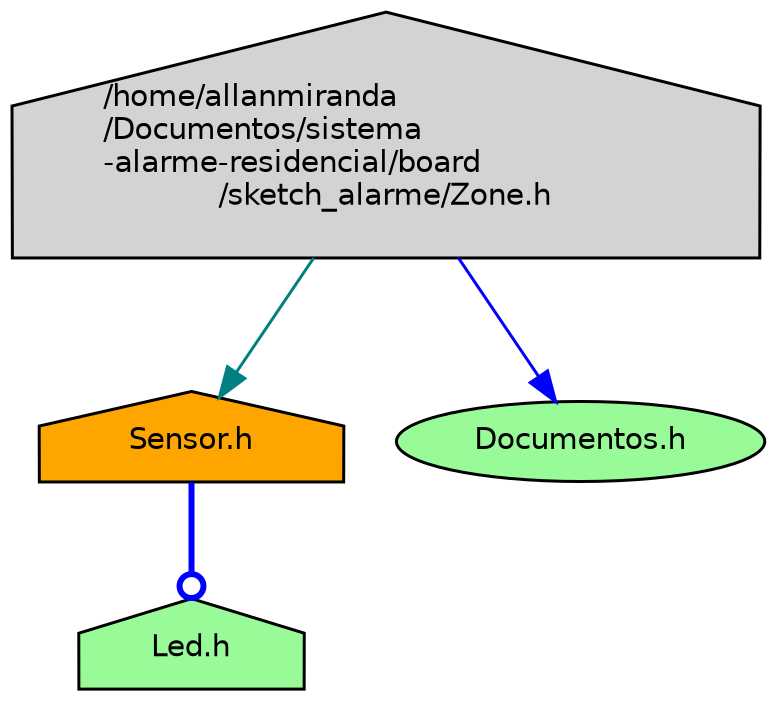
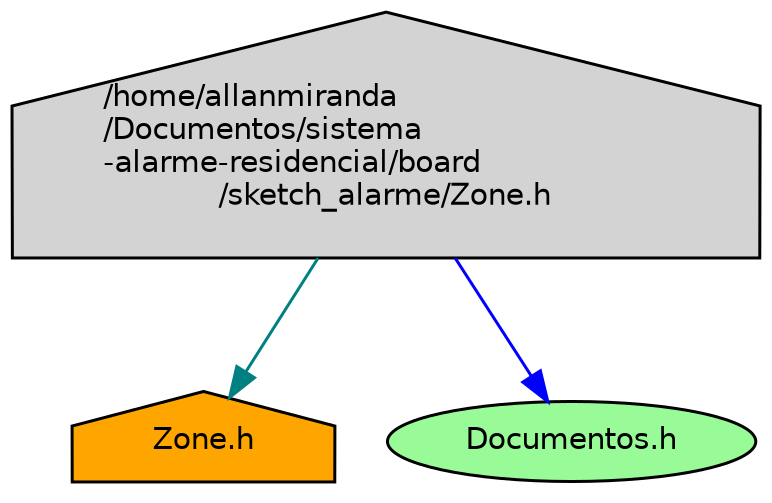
(192, 442) -> (203, 441)
(192, 649) -> none
